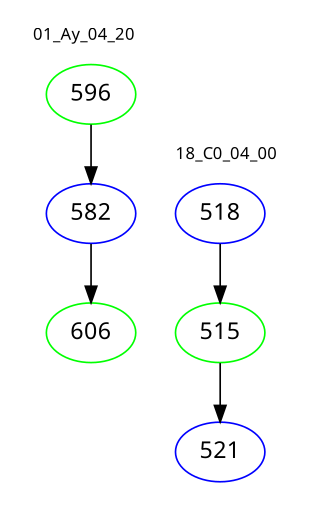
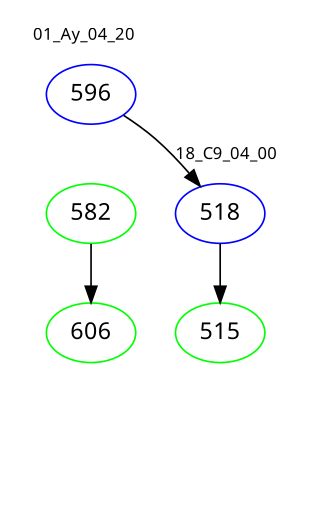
(91, 94) -> (91, 94)
(91, 146) -> (173, 155)
(227, 155) -> (227, 155)
(91, 214) -> (91, 214)
(220, 452) -> none
